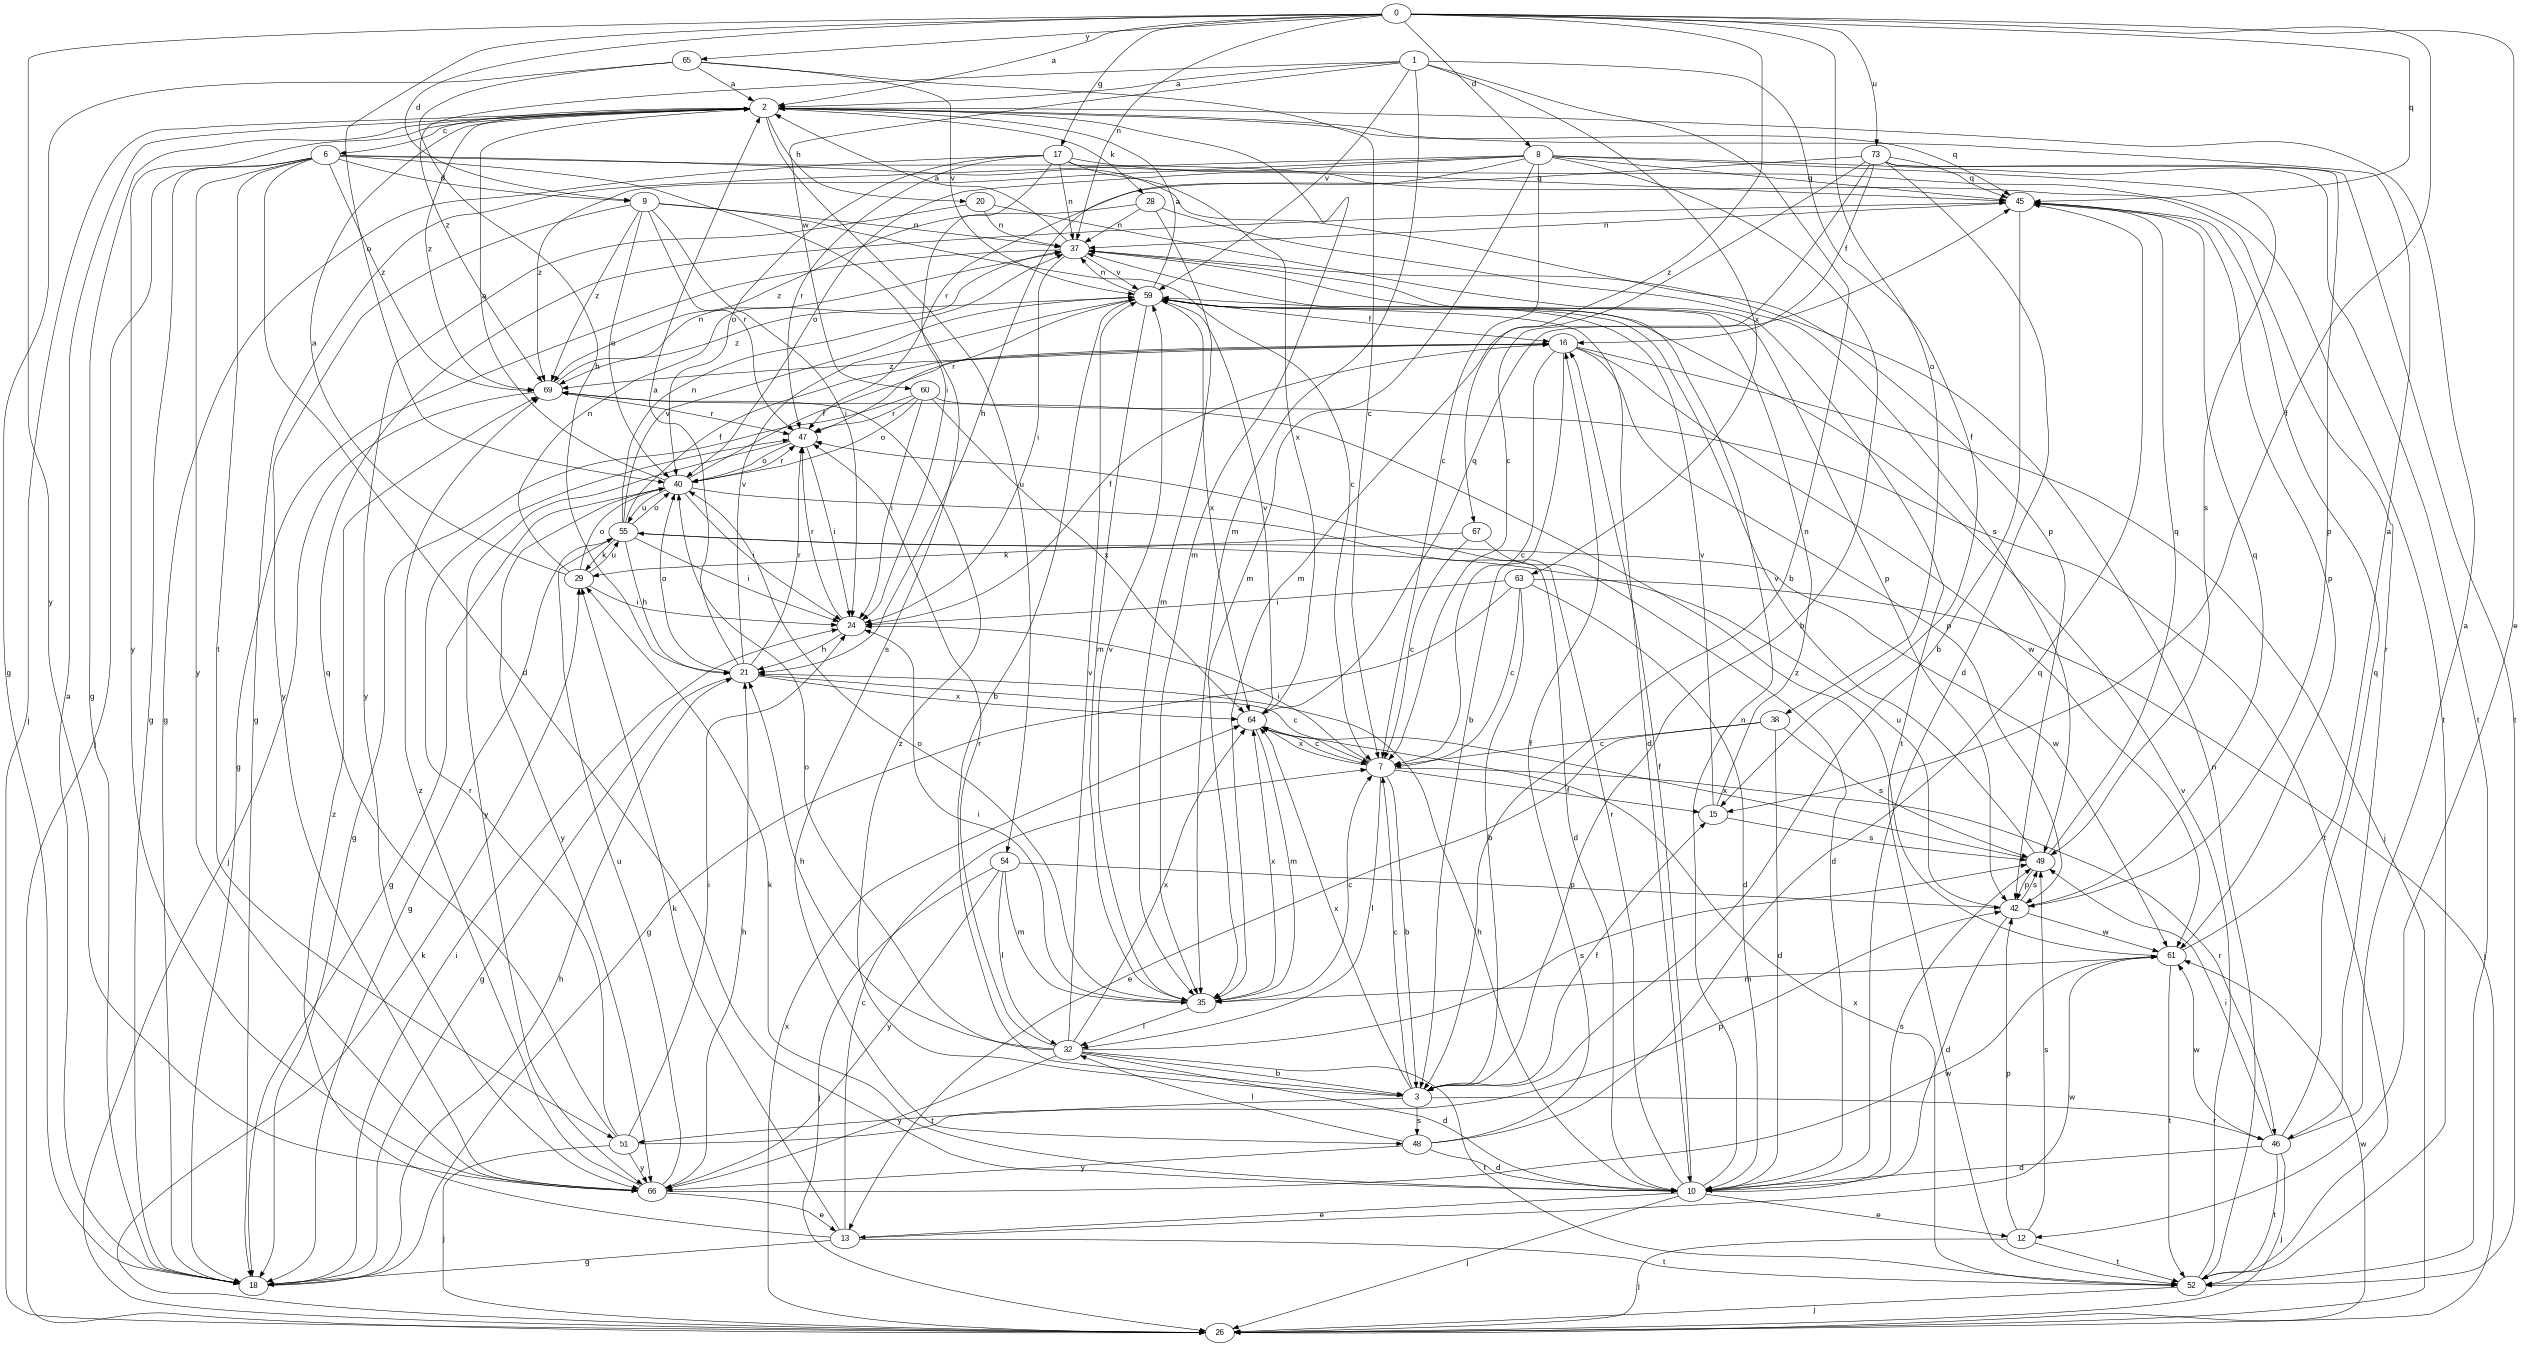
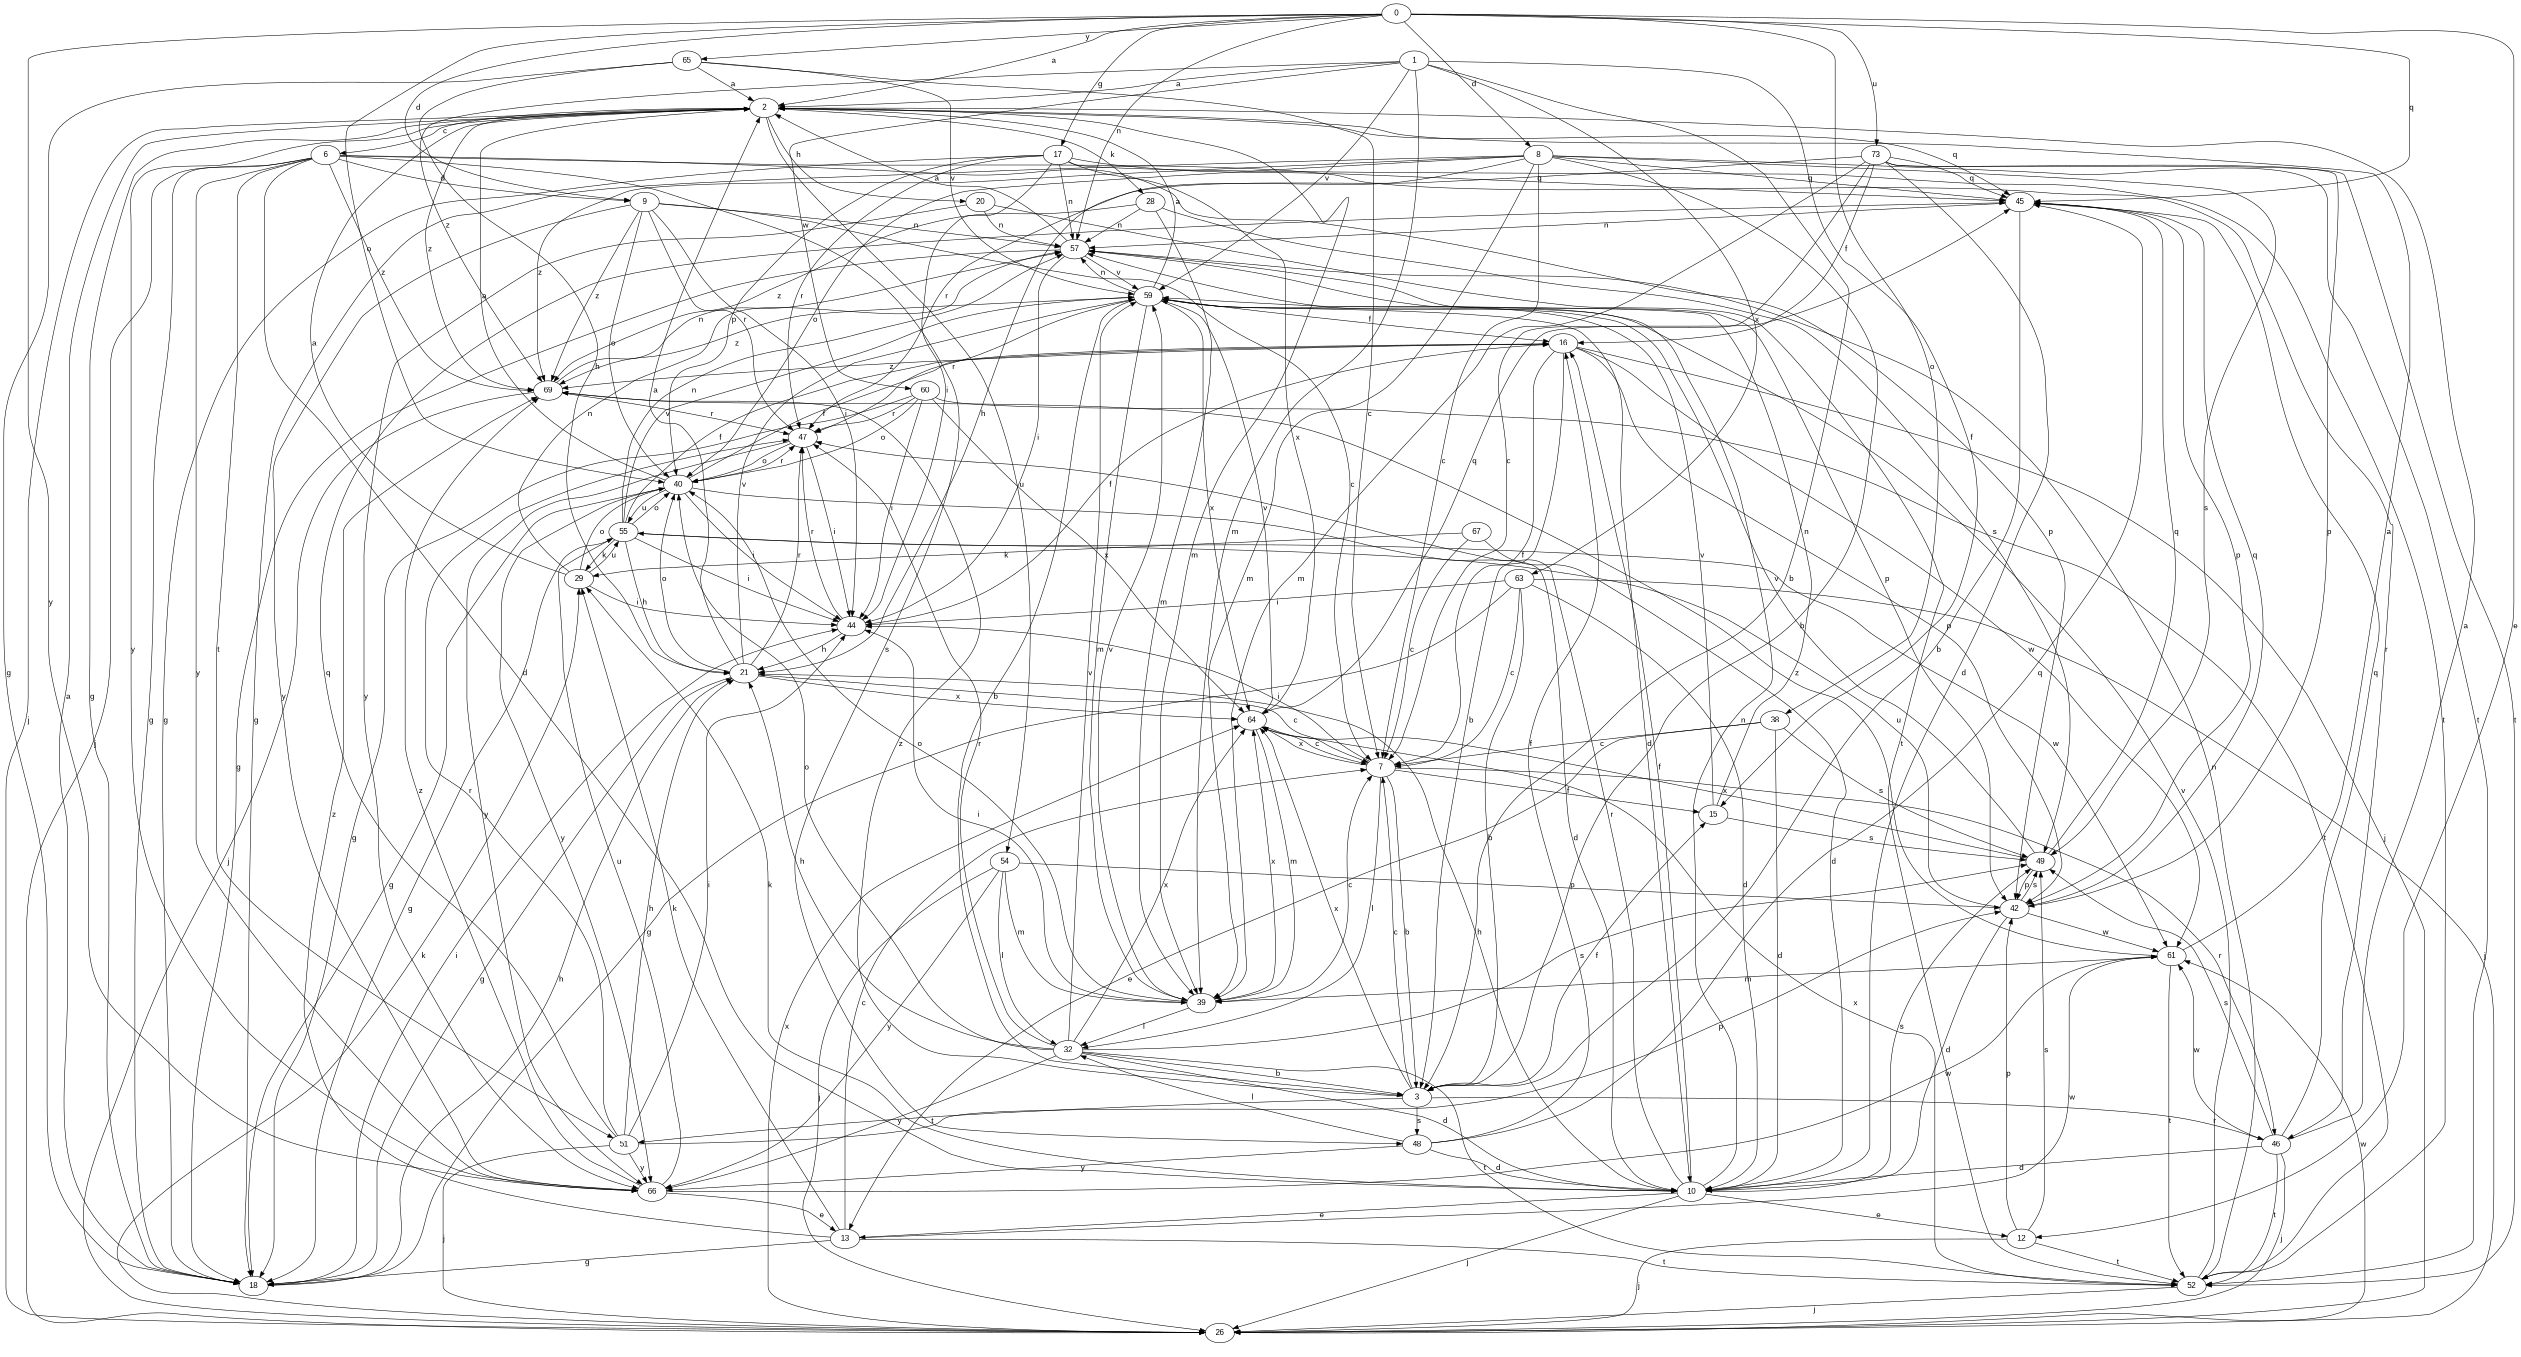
(2430, 111) -> none
(1720, 225) -> none
(1075, 249) -> (1075, 249)
(734, 320) -> (734, 320)
(2300, 514) -> (2229, 537)
(1523, 555) -> (1523, 555)
(851, 626) -> (851, 626)
(739, 951) -> (649, 899)
(1201, 1003) -> (1201, 1003)
(2226, 1003) -> (2226, 1003)
